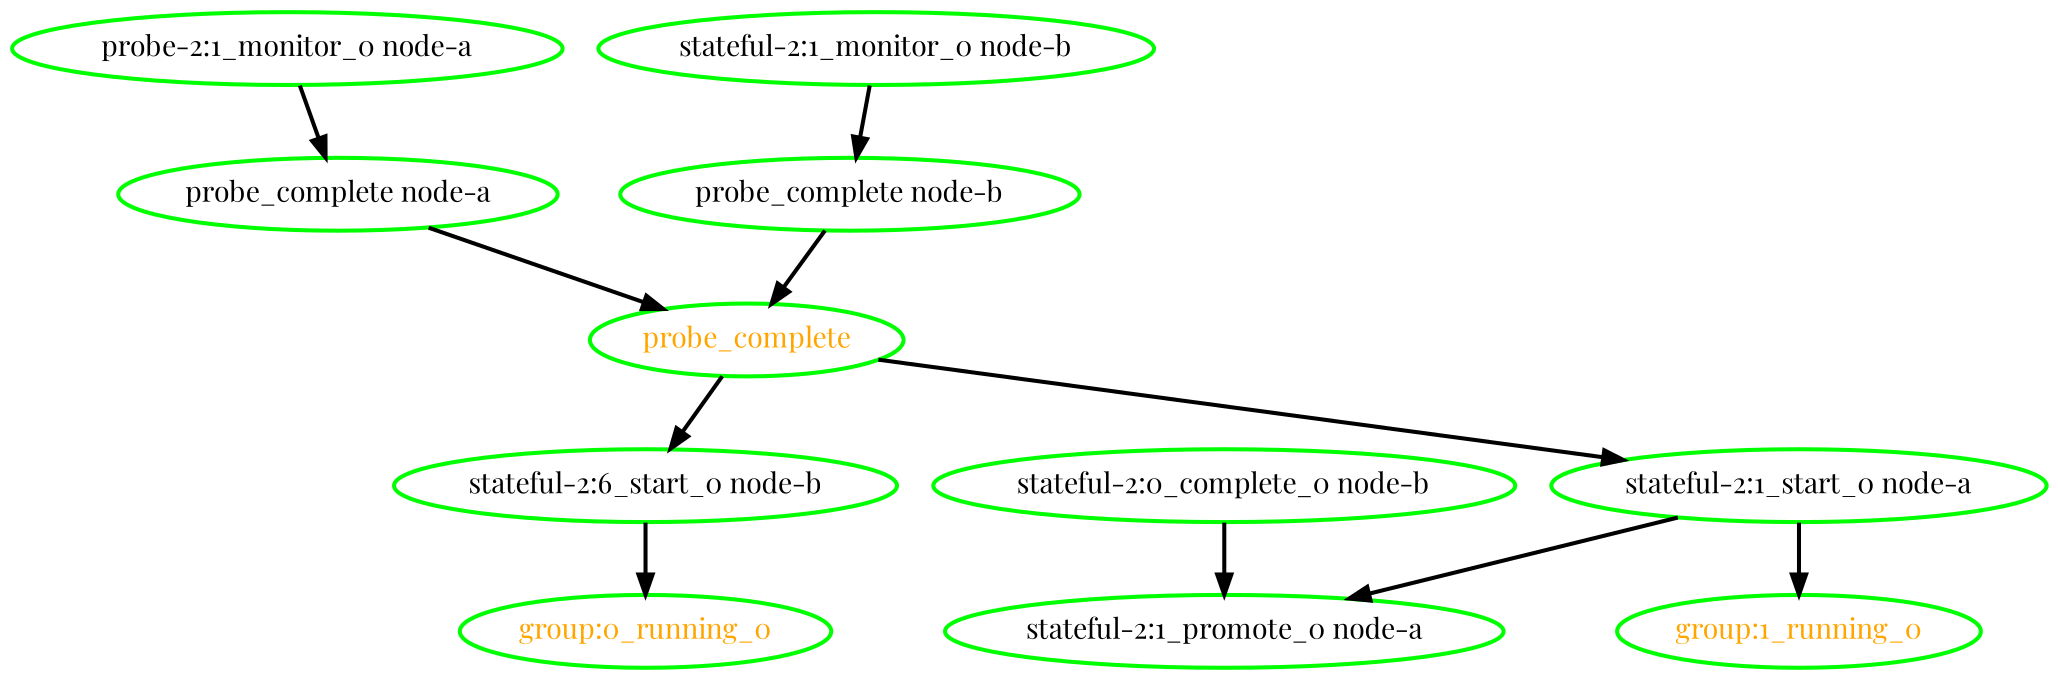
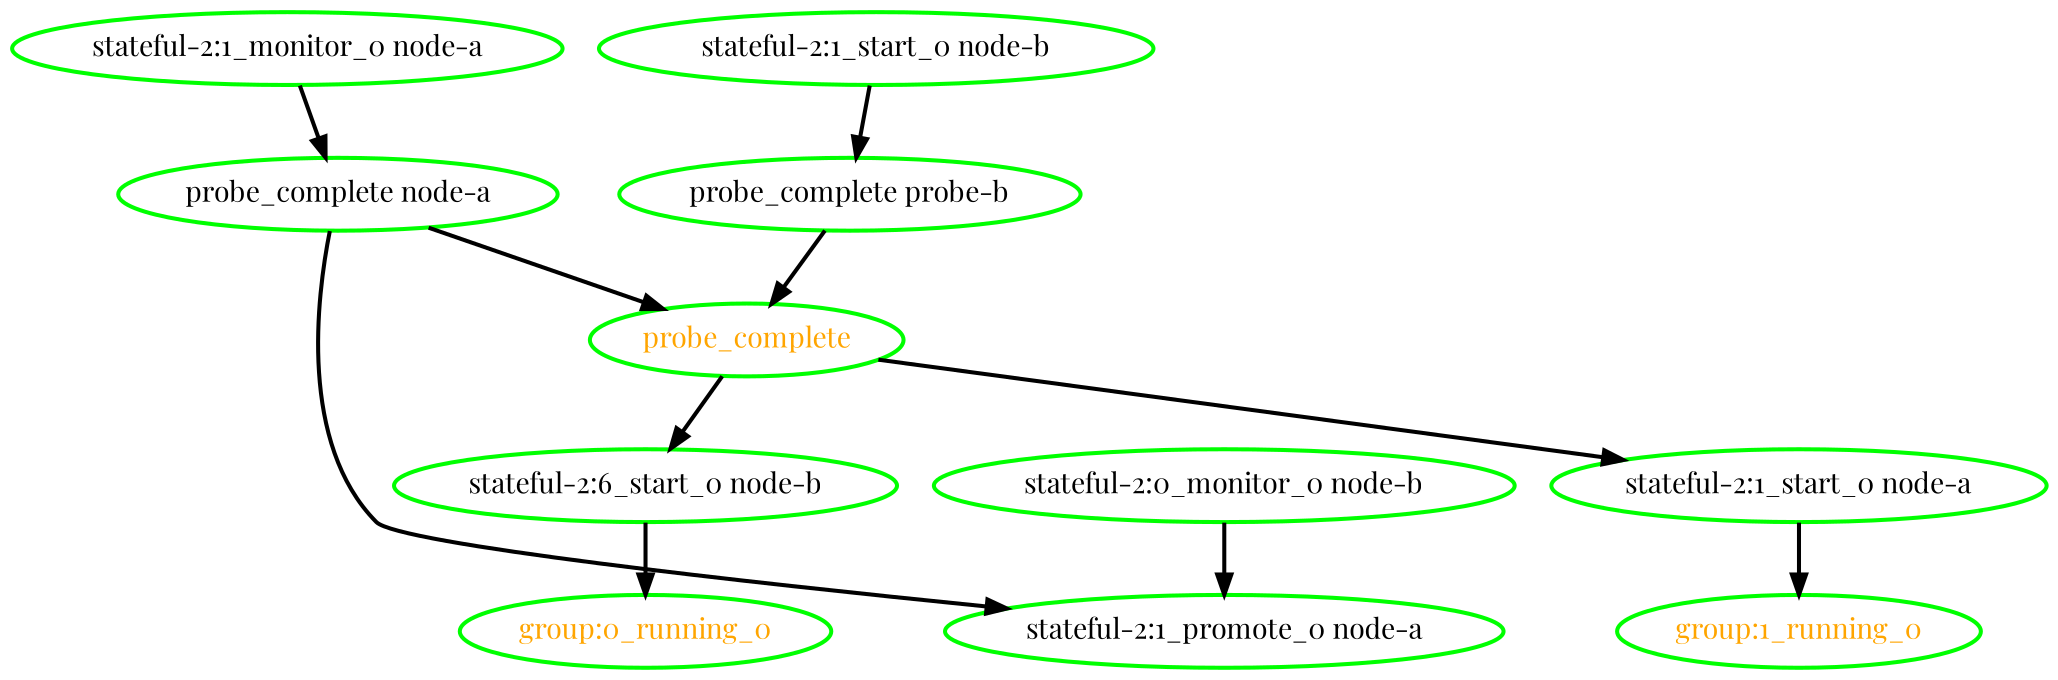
(287, 49) -> (287, 49)
(876, 49) -> (876, 49)
(850, 194) -> (850, 194)
(1224, 486) -> (1224, 486)
(1523, 556) -> (528, 554)
